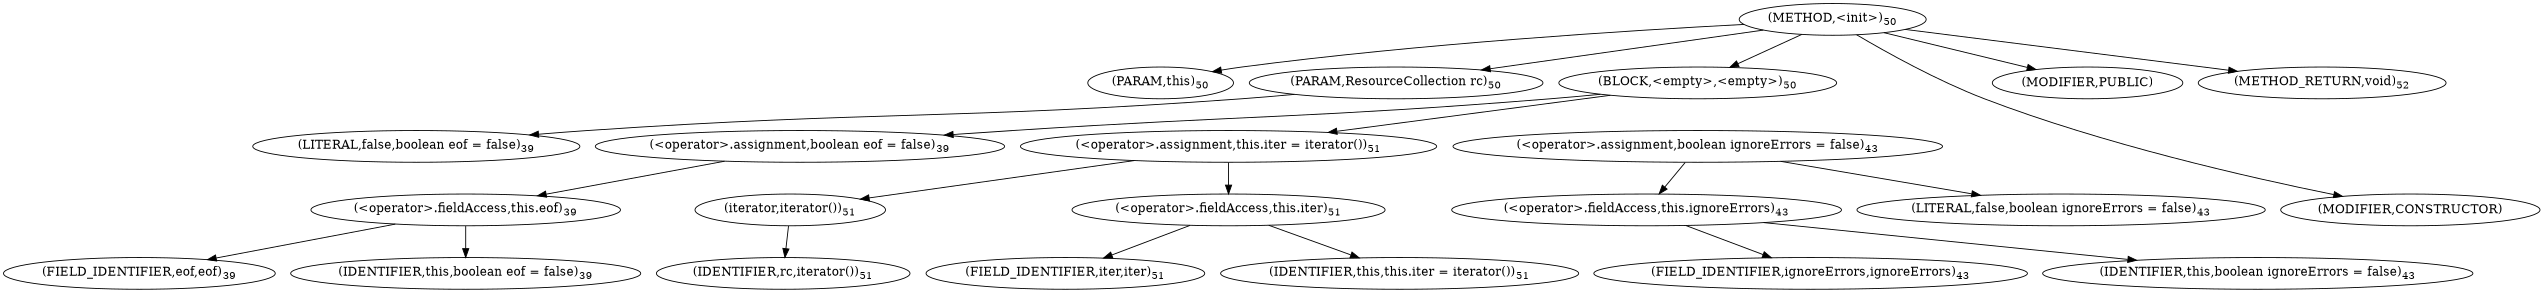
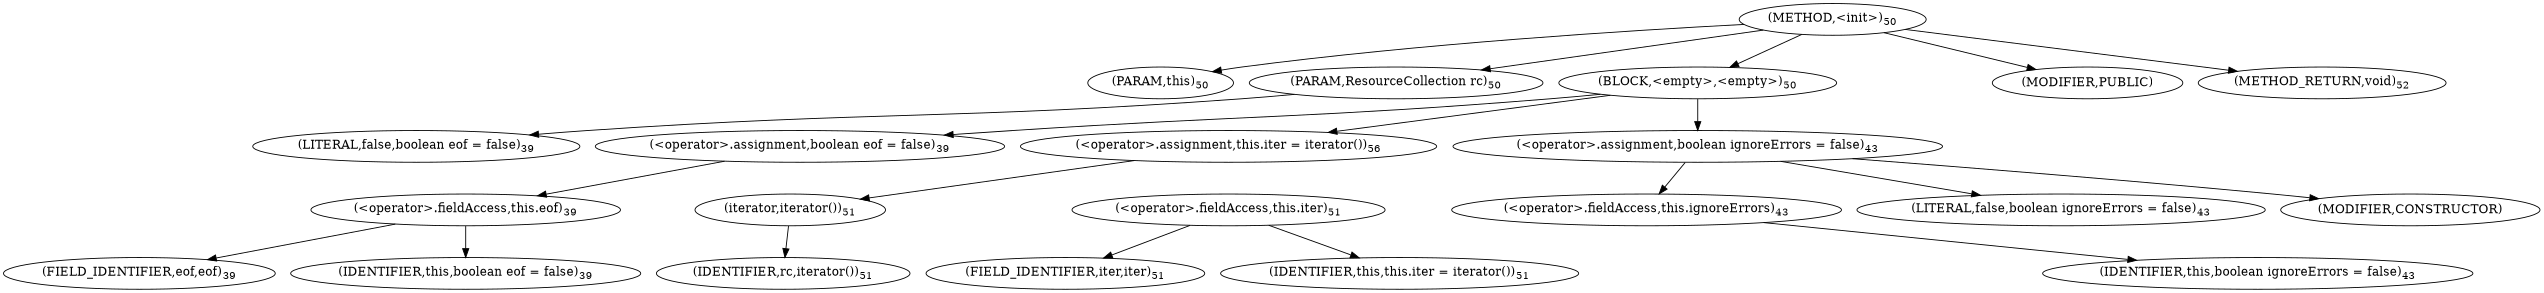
none -> (1698, 110)
(2088, 134) -> (2081, 177)
(1375, 145) -> (1375, 145)
(1229, 174) -> none
(1811, 273) -> none
